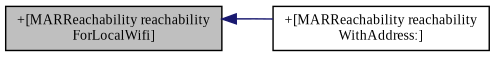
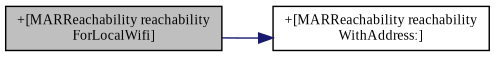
(255, 19) -> (240, 38)
